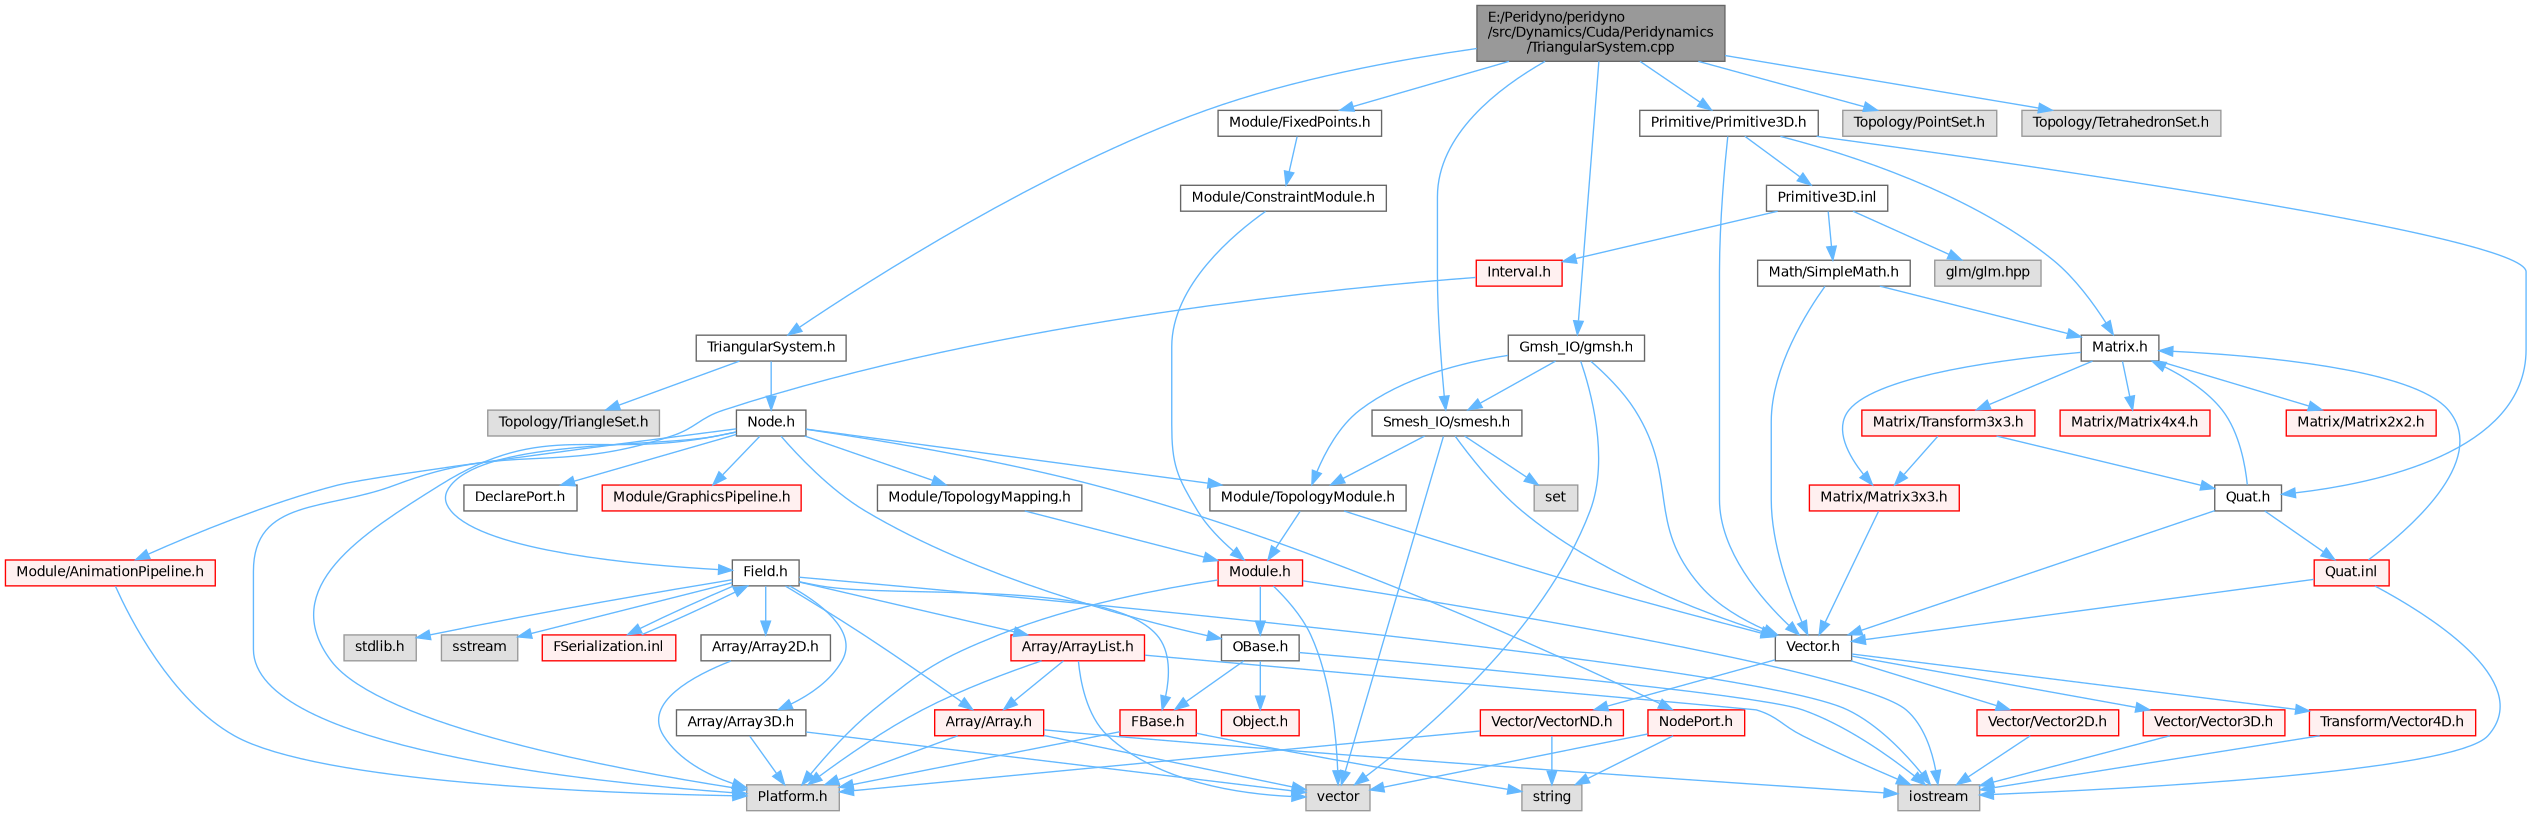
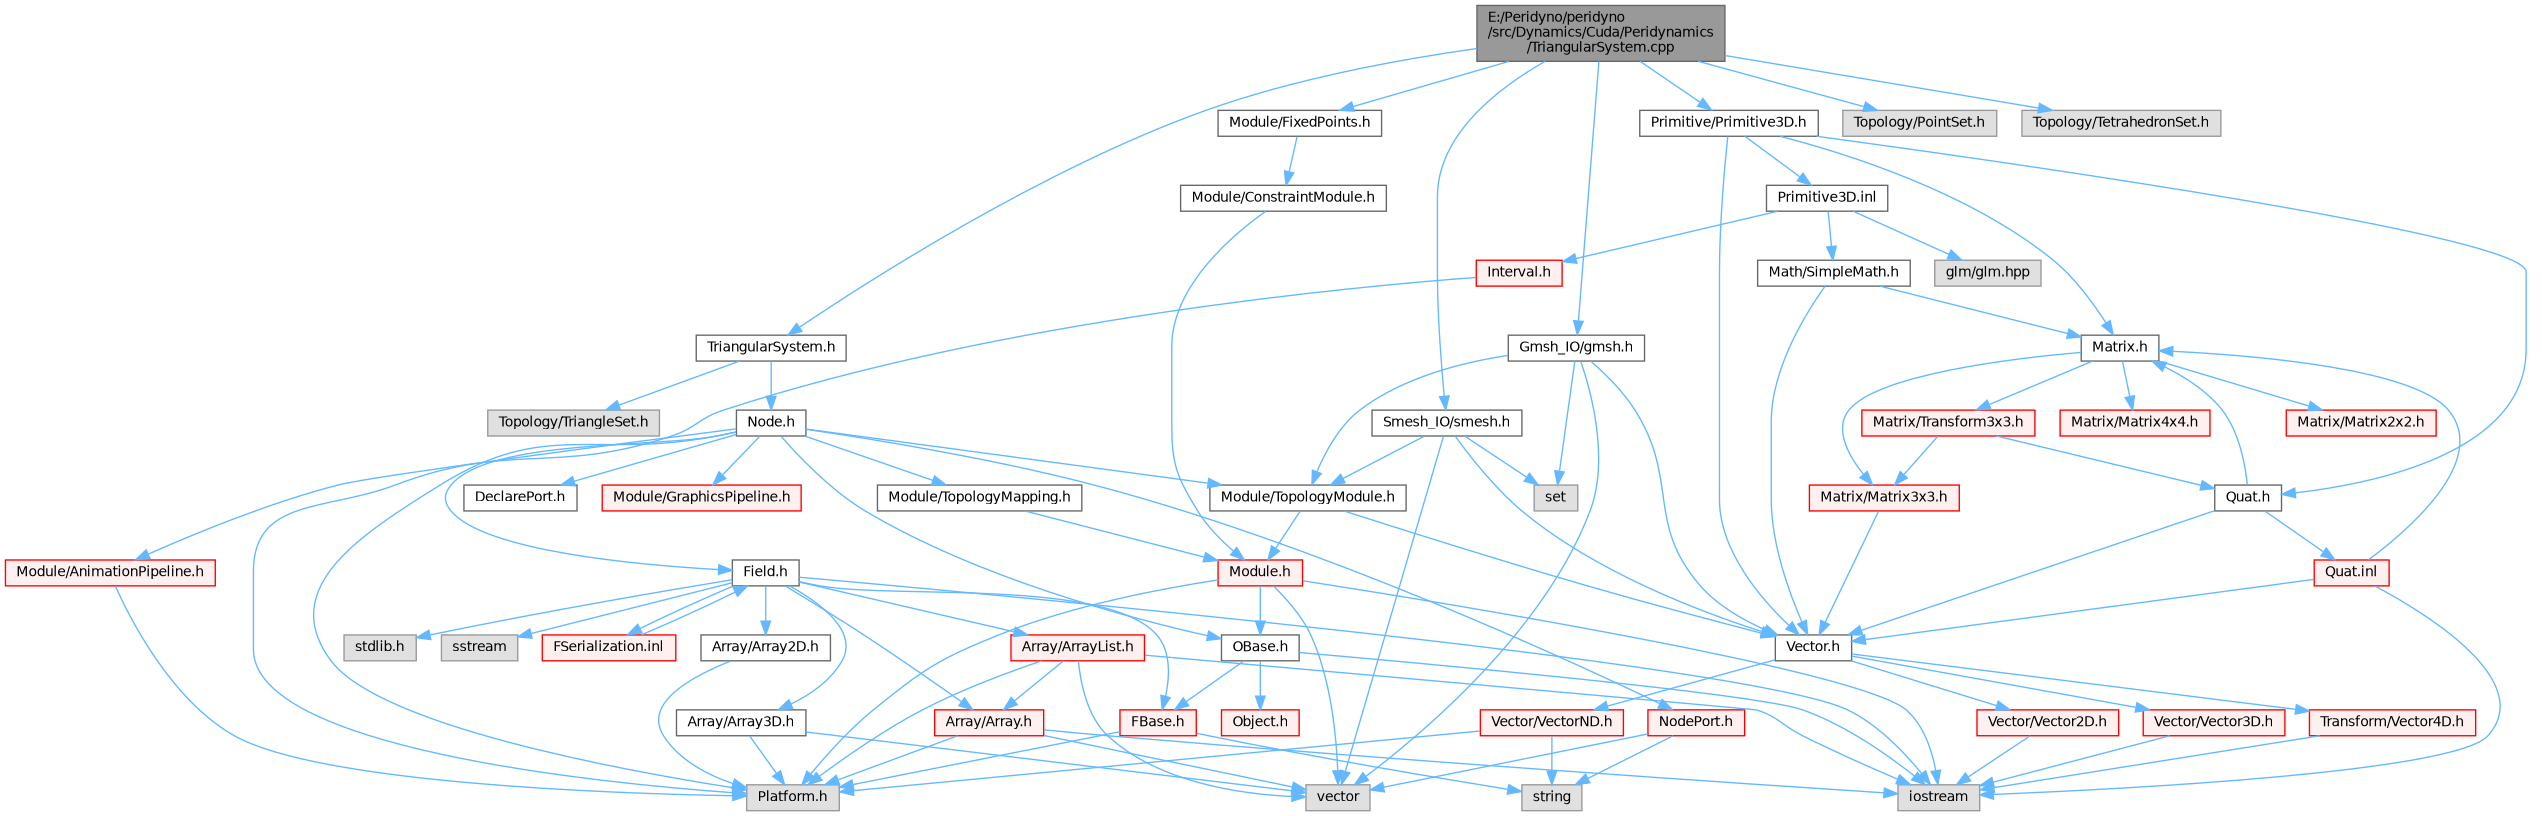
(1518, 382) -> (1567, 416)
